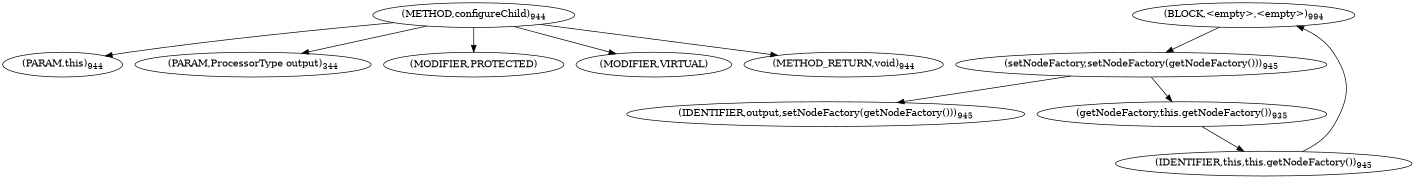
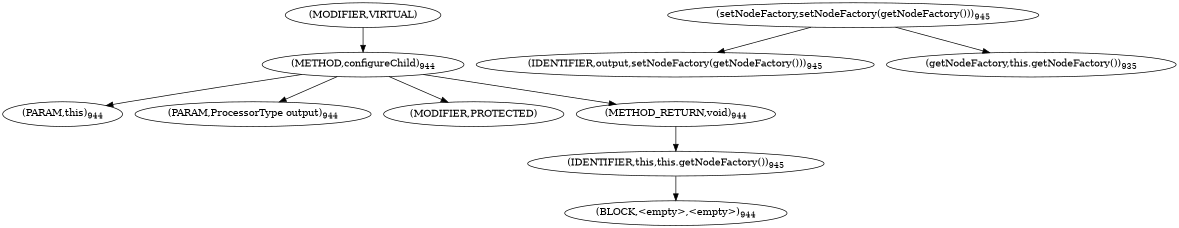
(1316, 14) -> (748, 212)
(1196, 38) -> none
(561, 39) -> (363, 37)
(330, 64) -> (330, 113)
(1220, 137) -> (676, 136)
